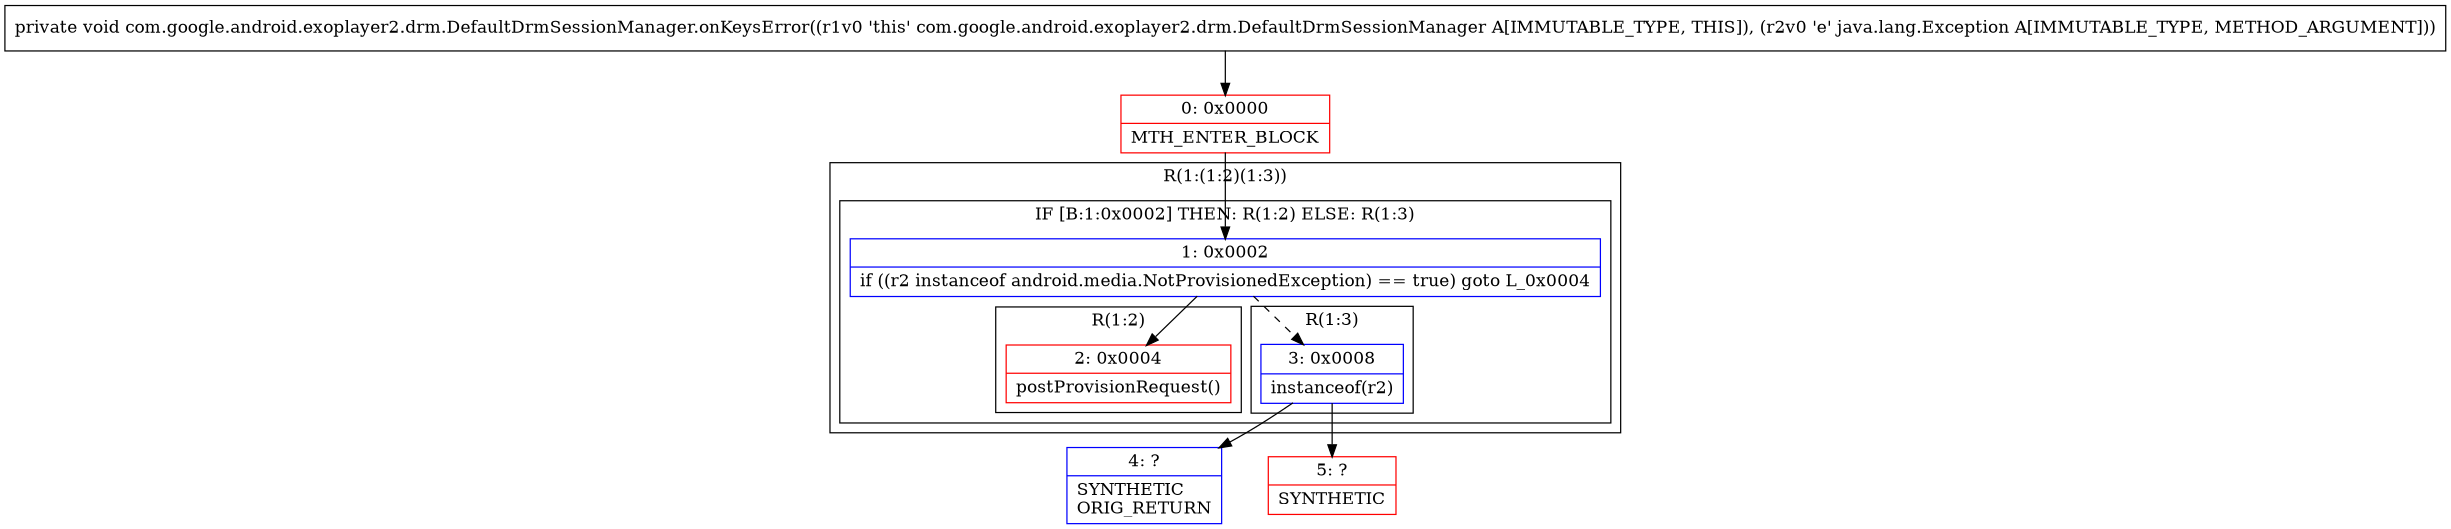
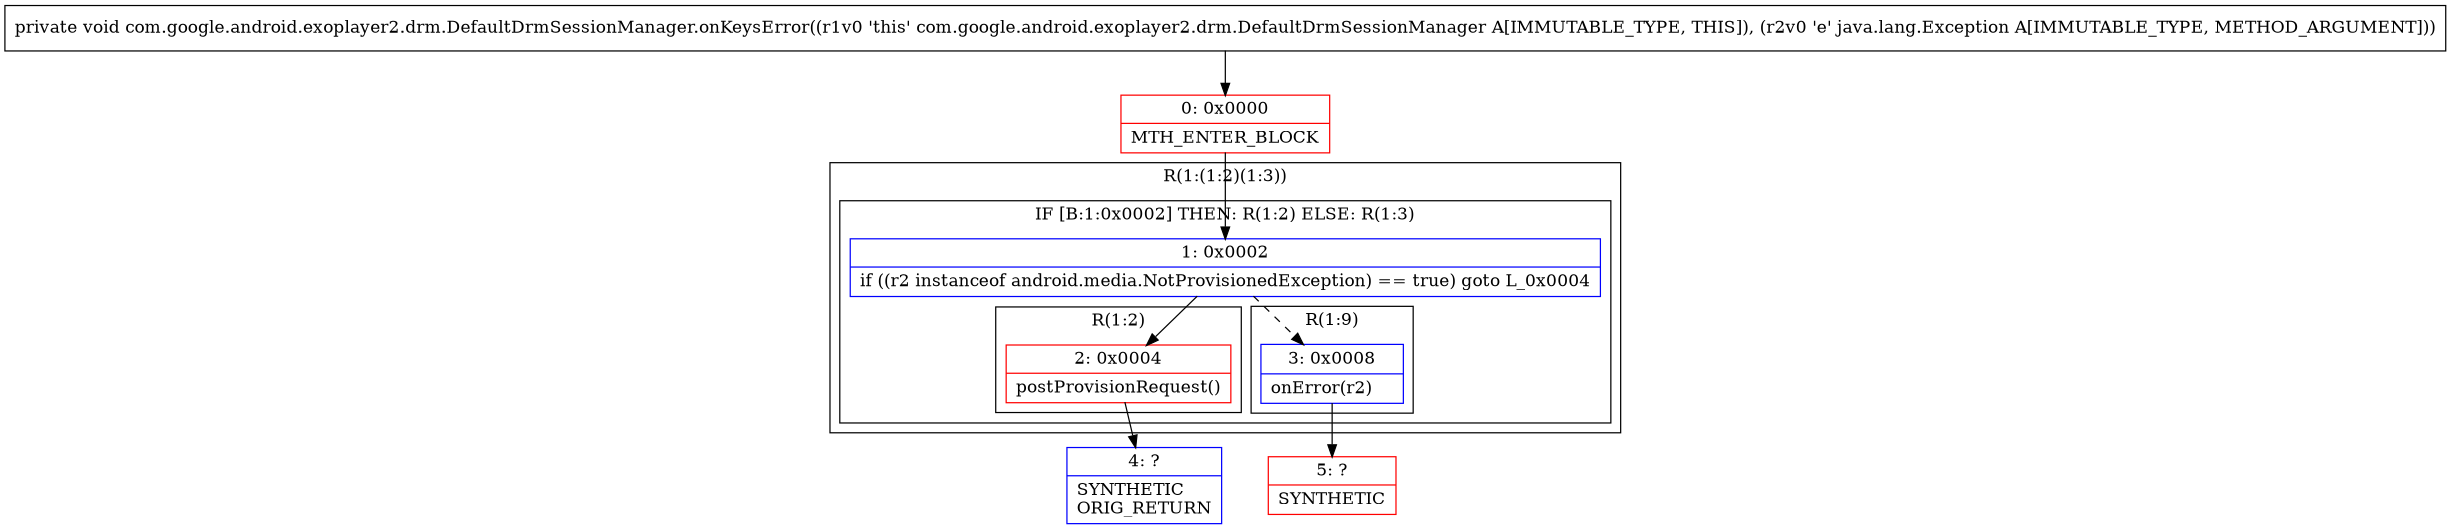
(1332, 320) -> (1332, 320)
(1332, 388) -> (1322, 388)
(1262, 423) -> (1129, 419)
